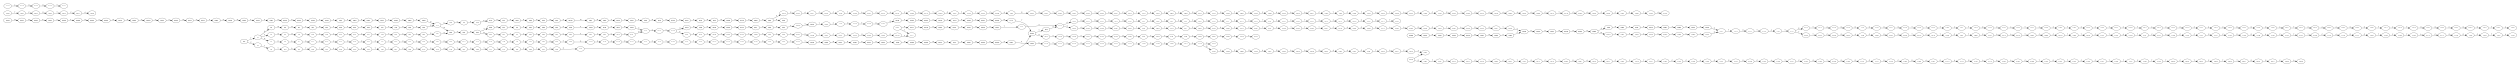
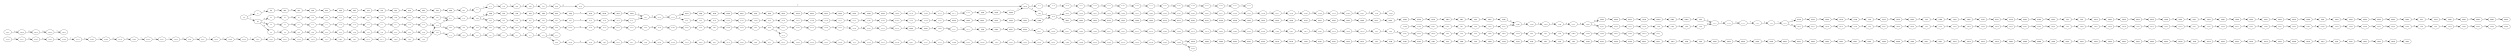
(904, 31) -> (918, 21)
none -> (2315, 41)
(563, 42) -> (549, 38)
(1418, 57) -> (1411, 41)
